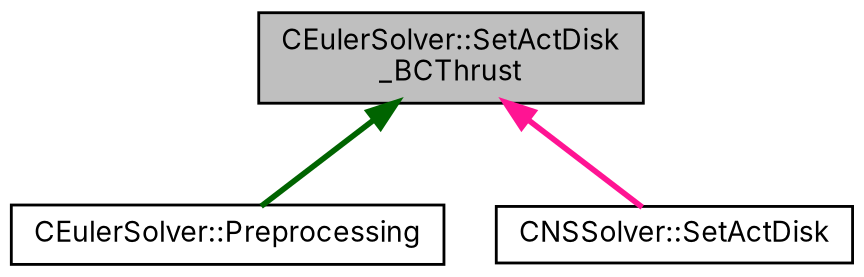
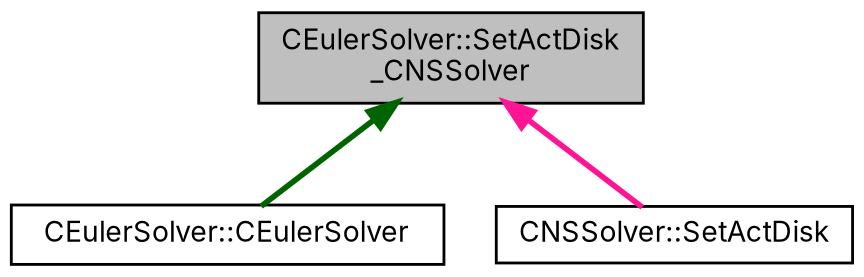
(451, 58) -> (451, 58)
(228, 235) -> (228, 235)
